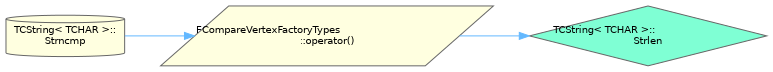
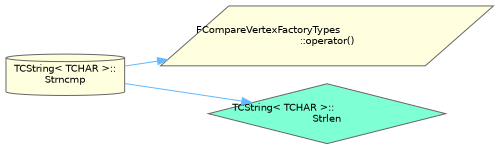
(489, 36) -> (183, 92)
